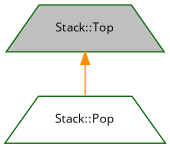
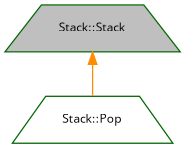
(85, 28) -> (93, 28)
